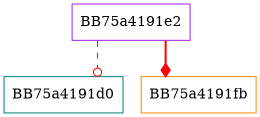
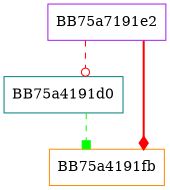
(131, 22) -> (107, 22)
none -> (86, 126)
